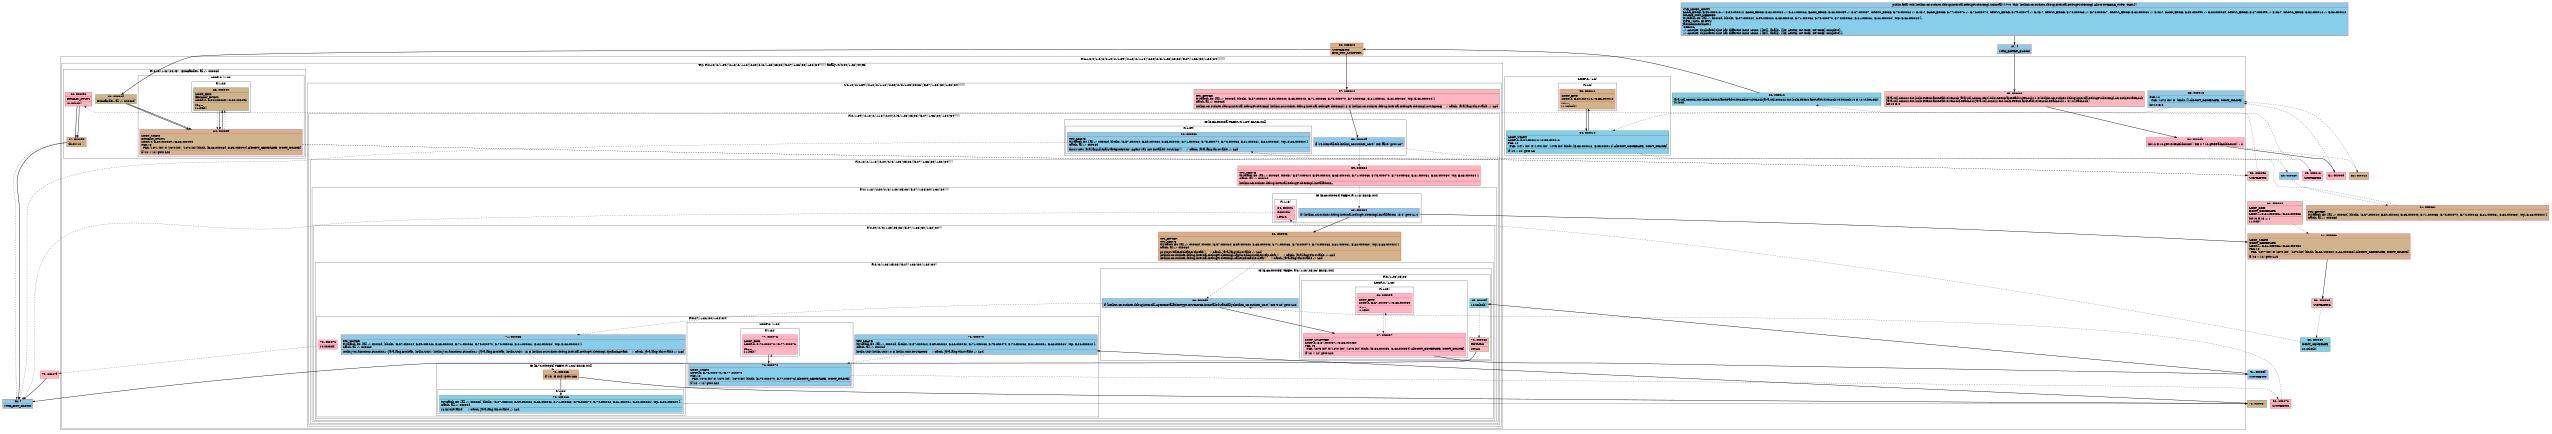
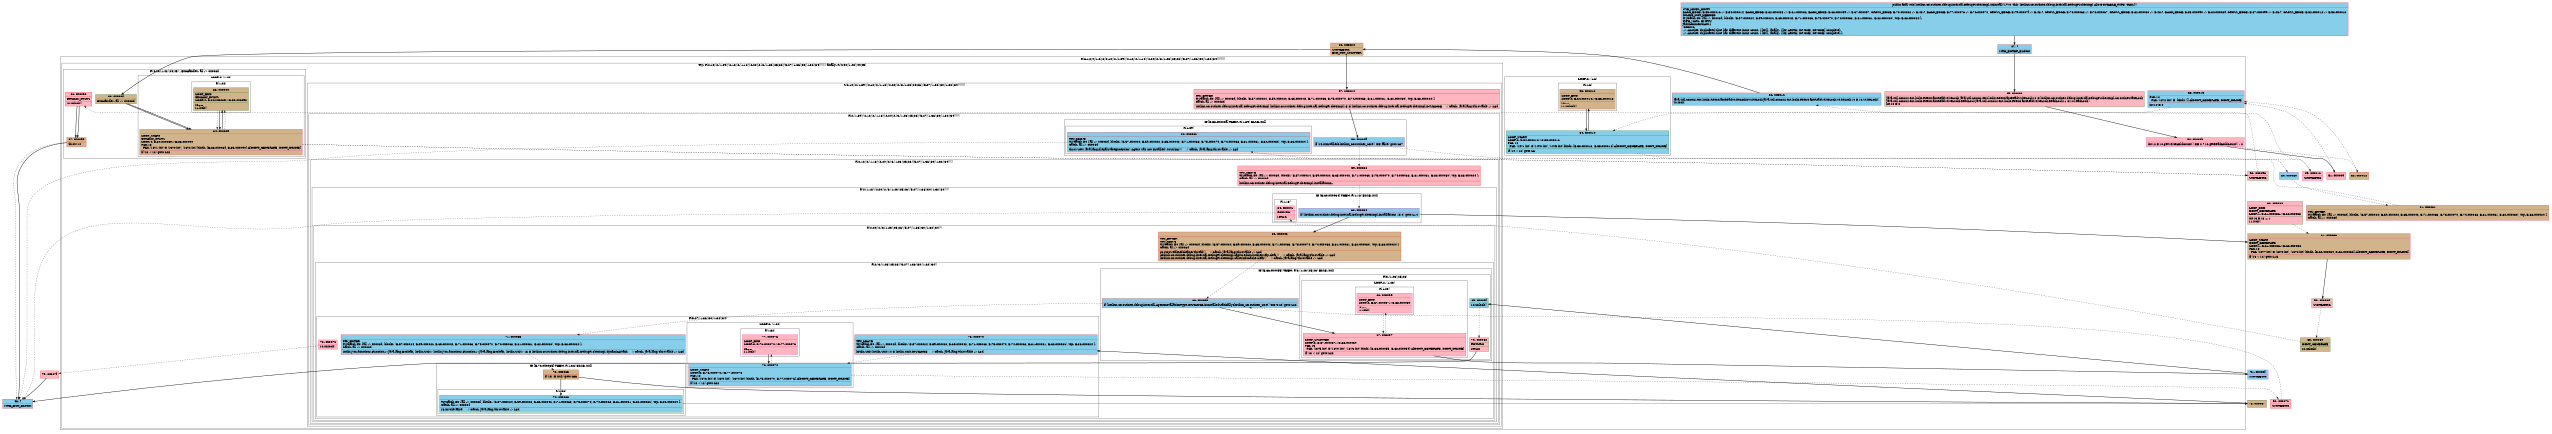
(1777, 99) -> (1777, 99)
(2315, 345) -> (2315, 345)
